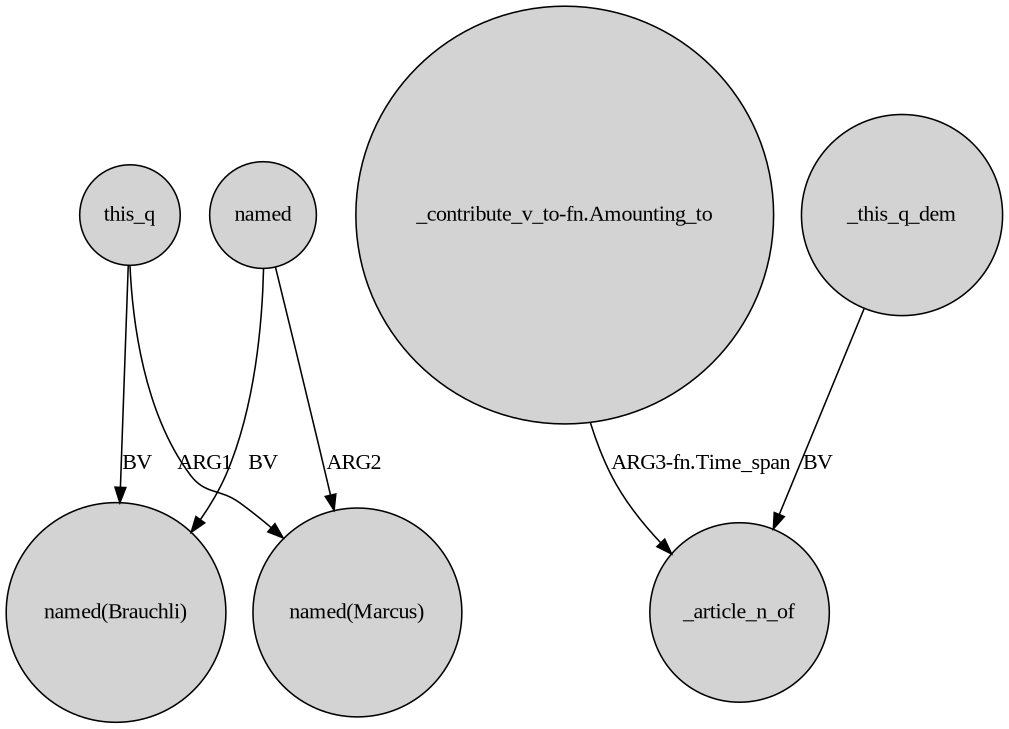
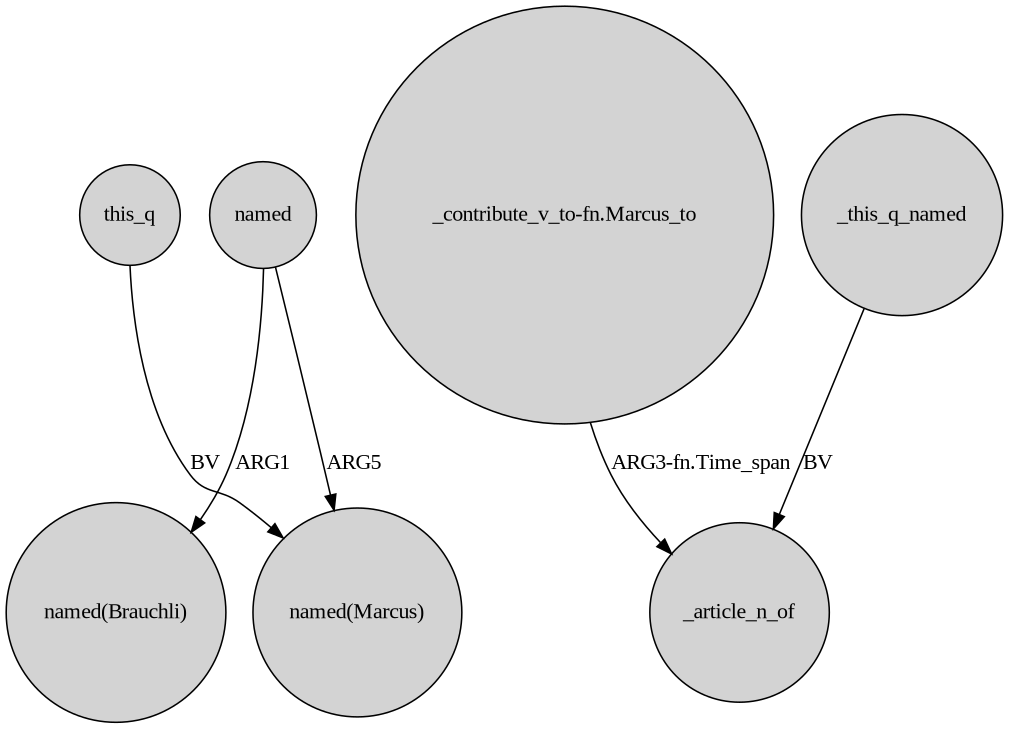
(565, 215) -> (565, 215)
(902, 215) -> (902, 215)
(124, 376) -> none
(205, 463) -> (205, 463)
(263, 463) -> (263, 463)
(354, 463) -> (354, 463)
